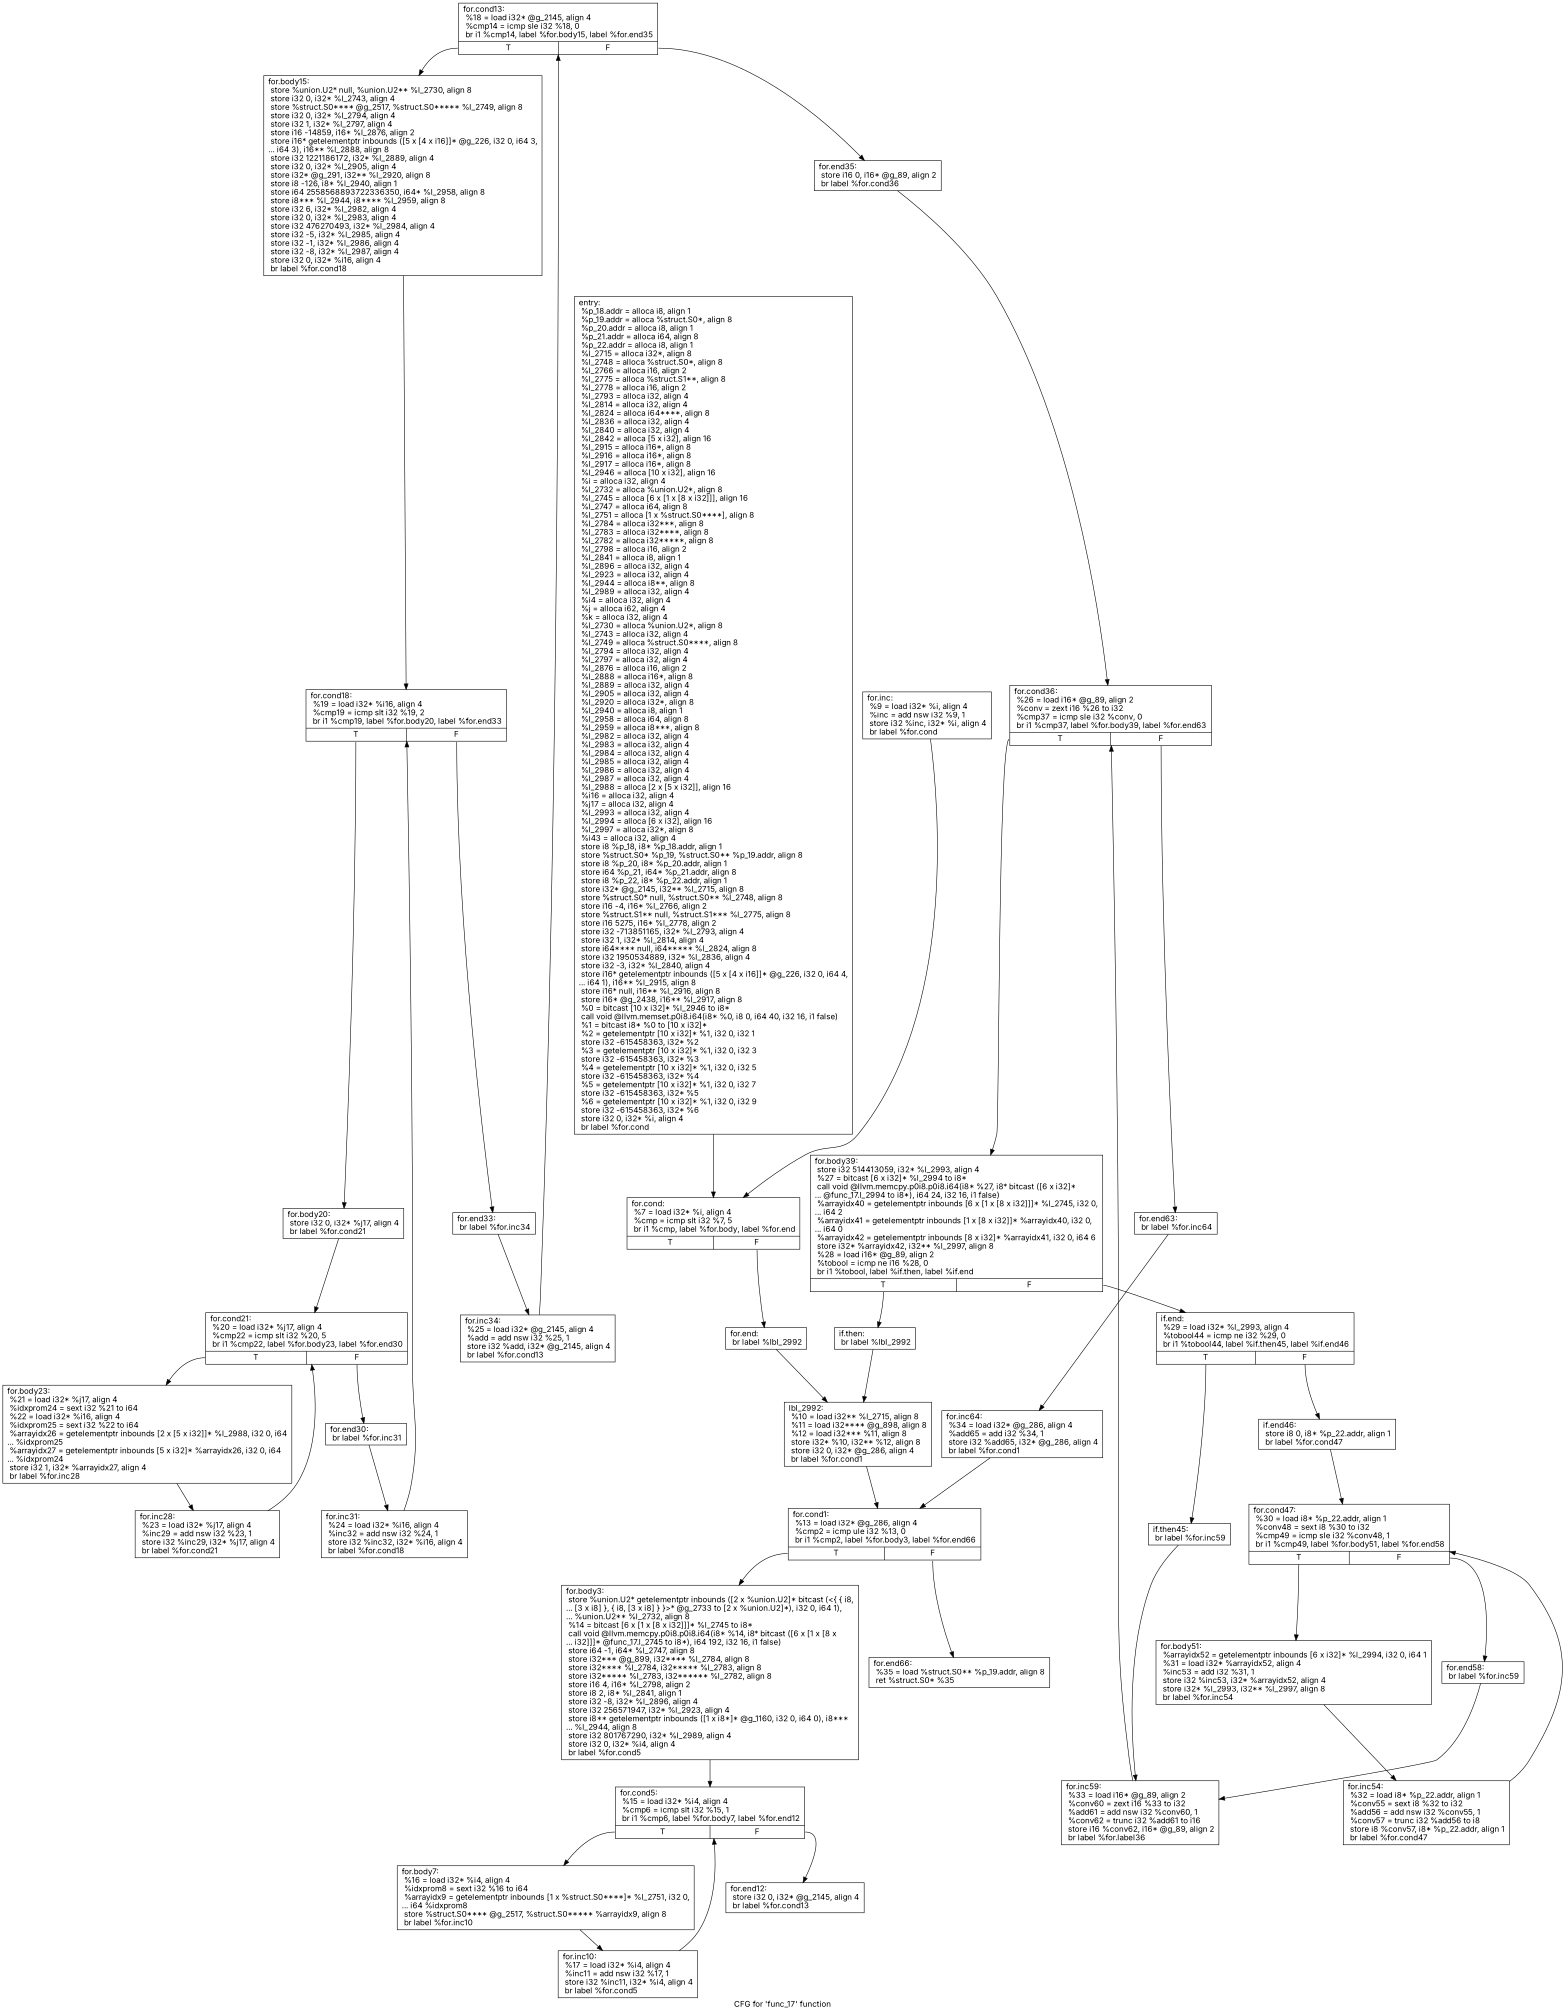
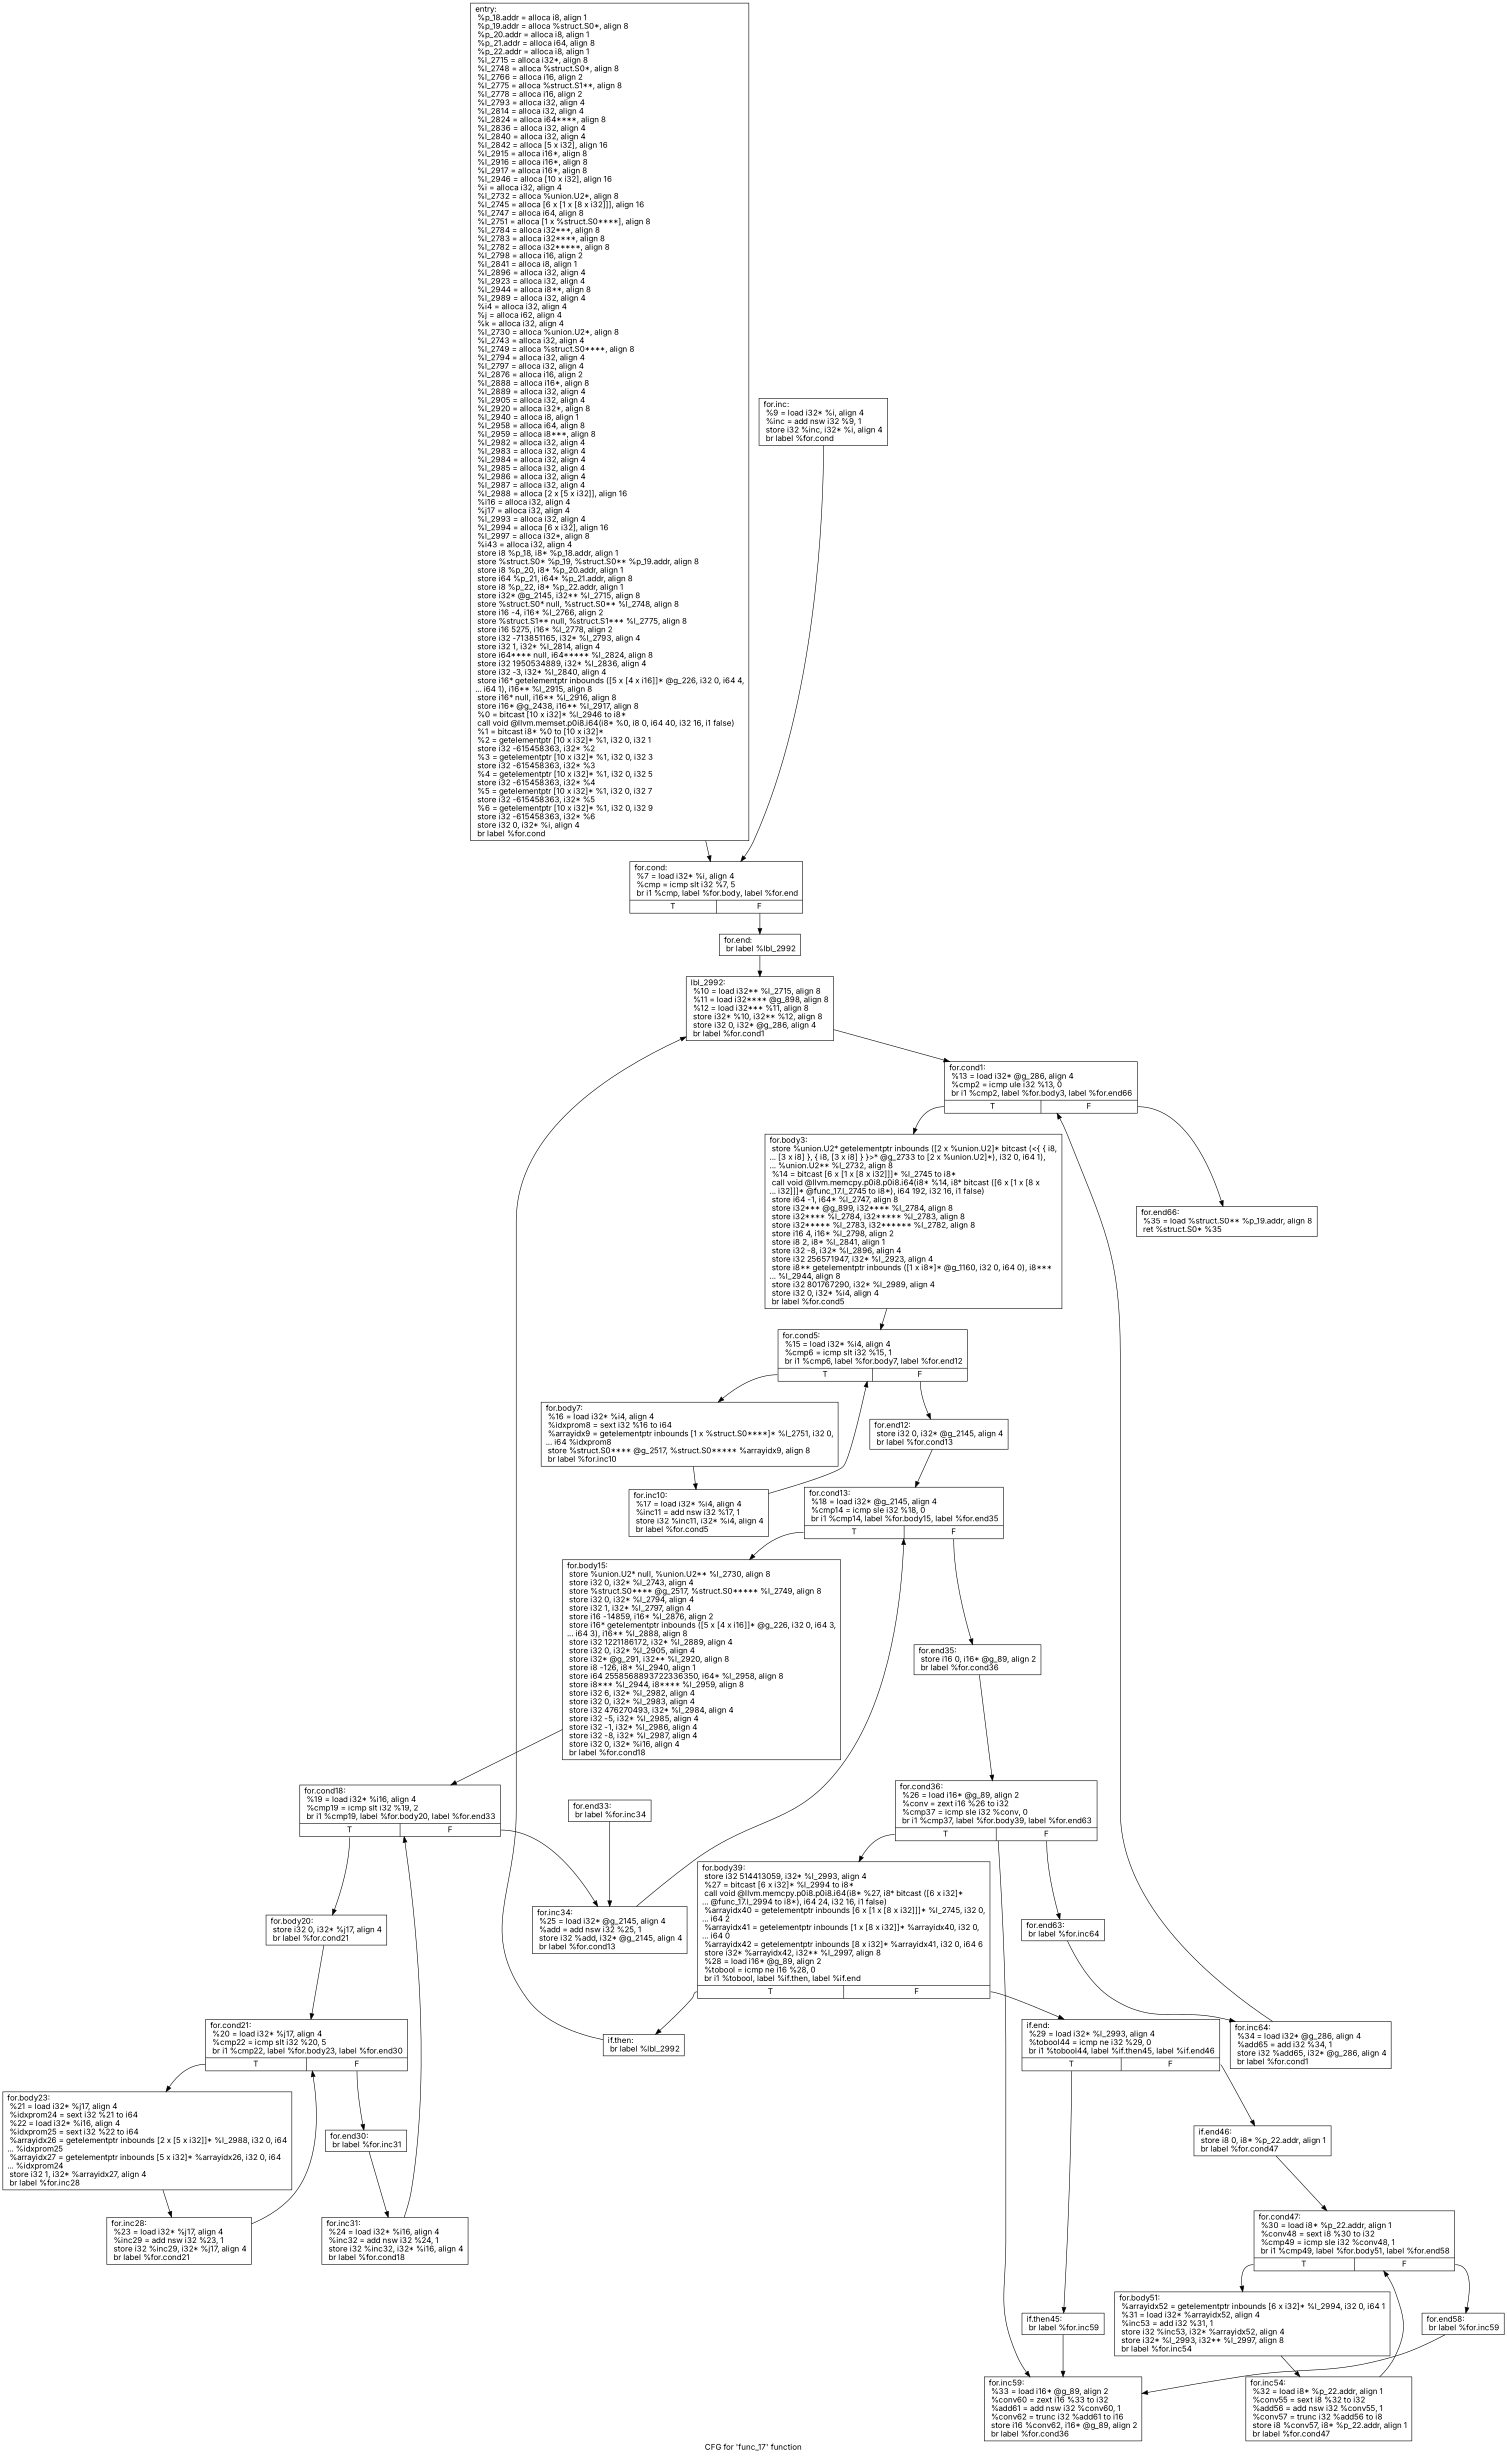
(468, 975) -> (556, 1854)
(1118, 1266) -> (1006, 2109)
none -> (925, 1466)
(1106, 1838) -> (1029, 2434)
